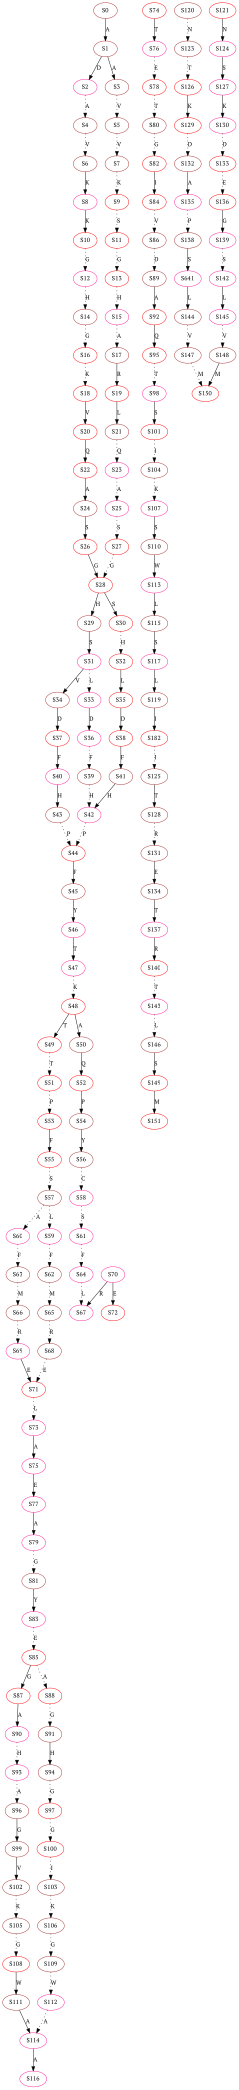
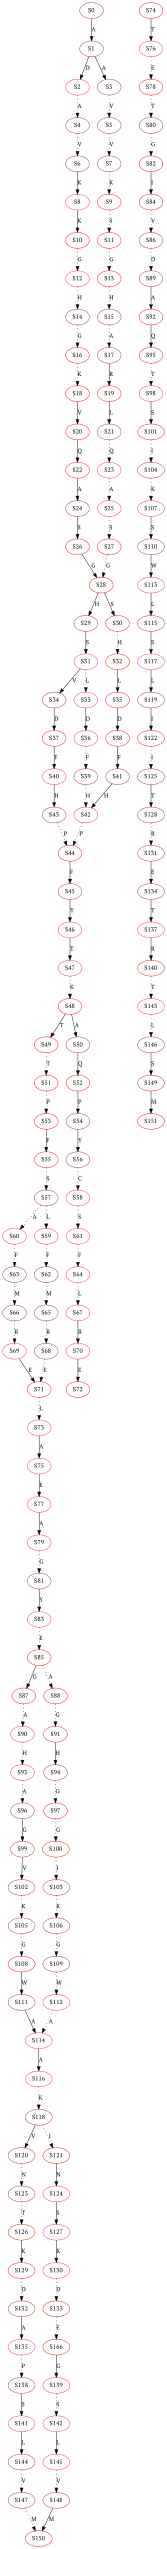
(223, 202) -> (56, 2347)
(188, 279) -> (22, 2424)
(117, 317) -> (109, 317)
(154, 738) -> (151, 738)
(99, 1292) -> (78, 1330)
(18, 1713) -> (23, 1713)
none -> (39, 2117)
